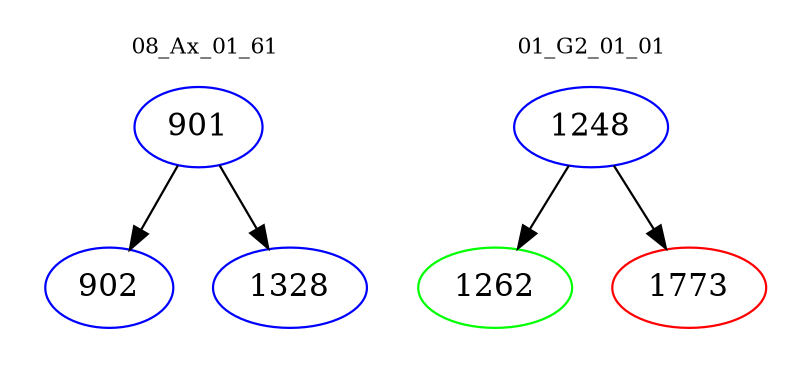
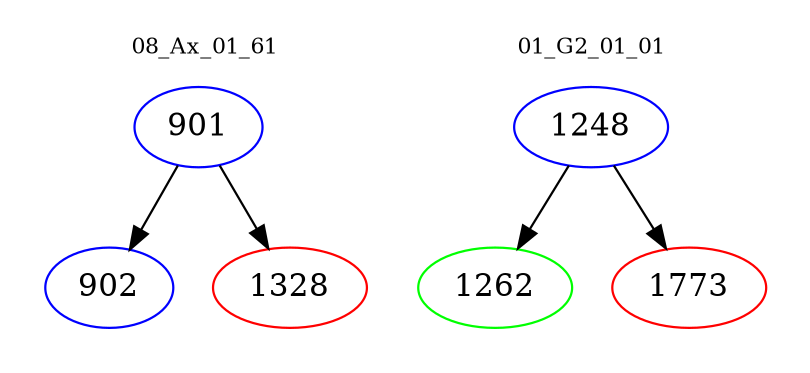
(290, 288) -> (290, 288)
